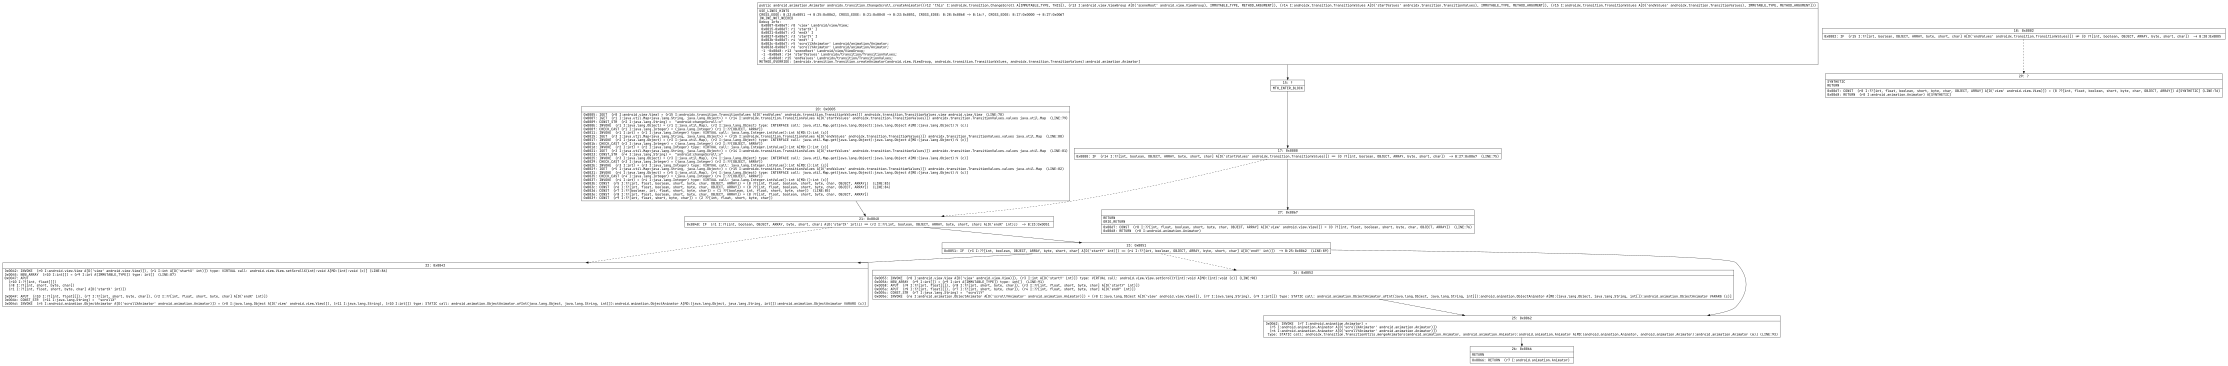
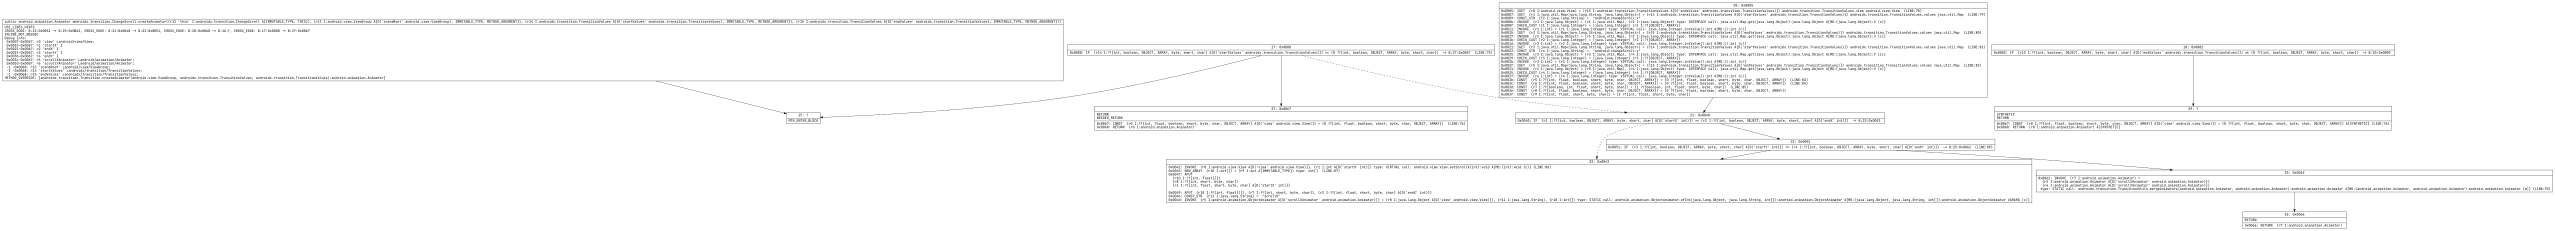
(2024, 55) -> (2193, 80)
(1288, 118) -> (1044, 100)
(1114, 222) -> (1110, 118)
(1303, 285) -> none
